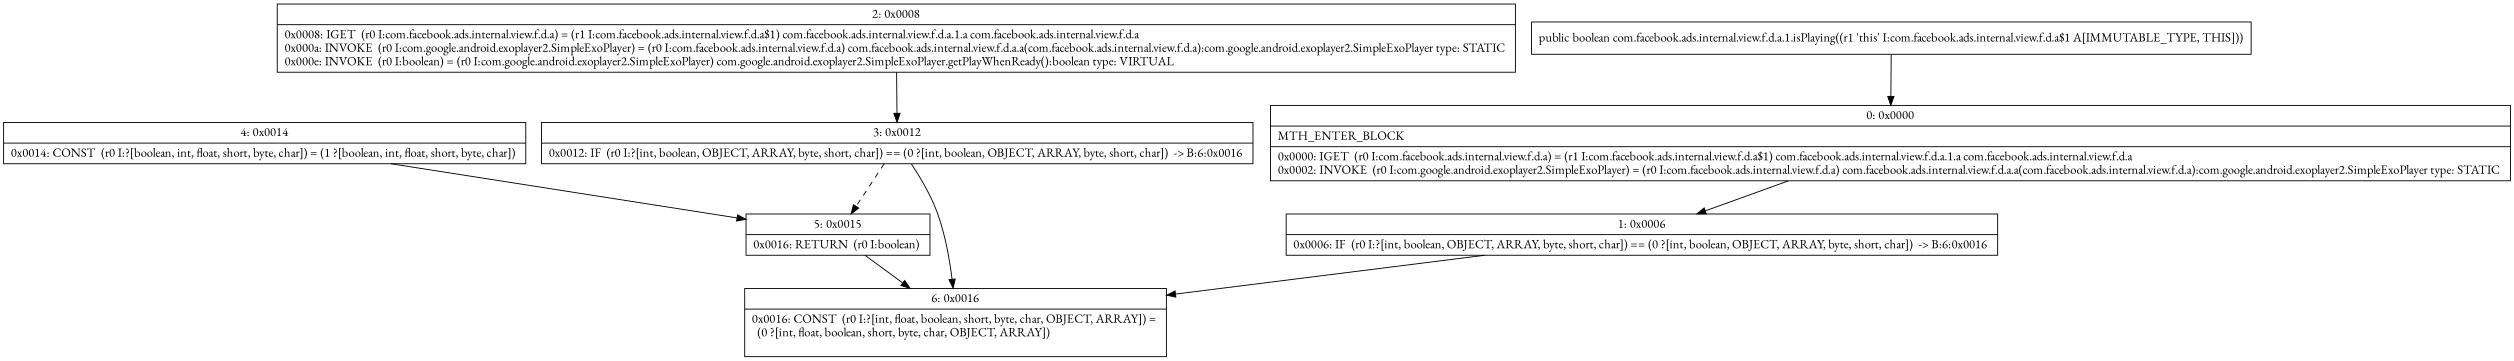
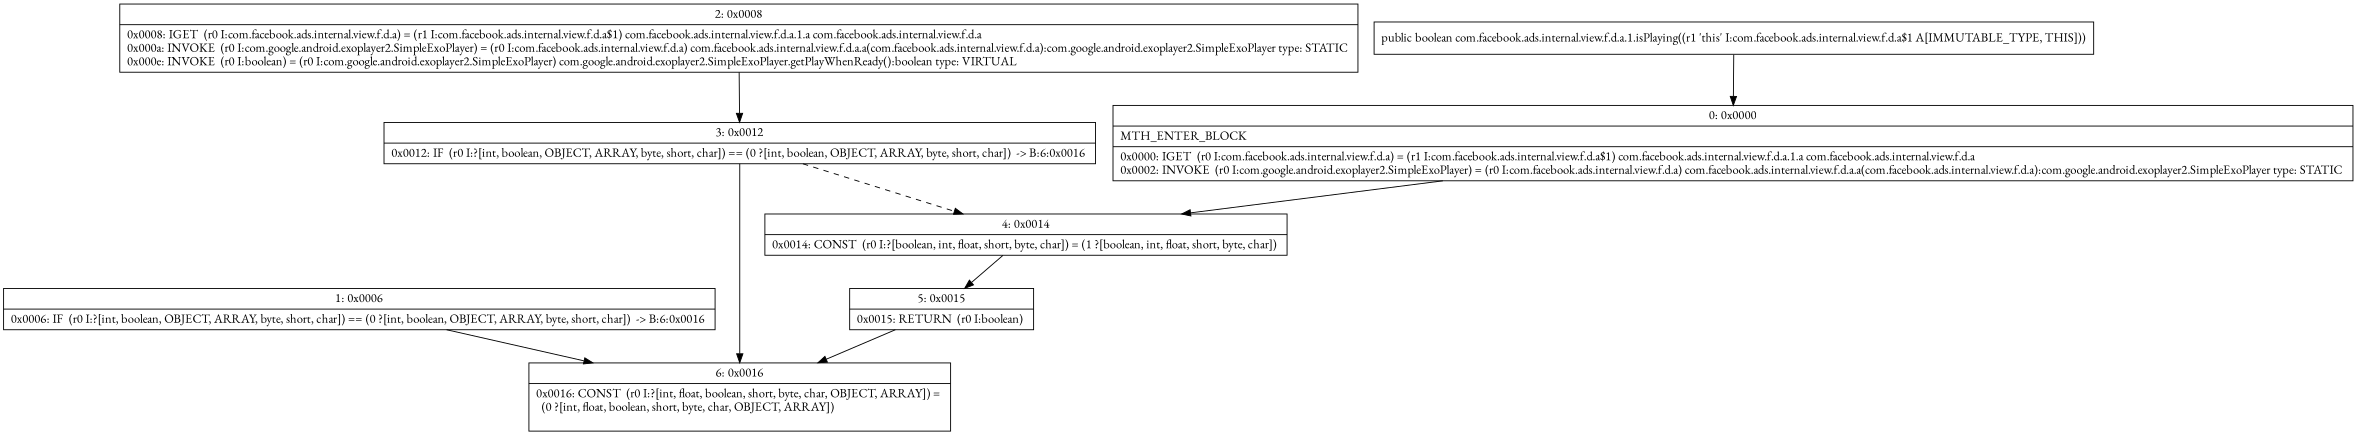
(870, 185) -> (879, 188)
(1747, 196) -> (1317, 197)
(838, 244) -> (942, 319)
